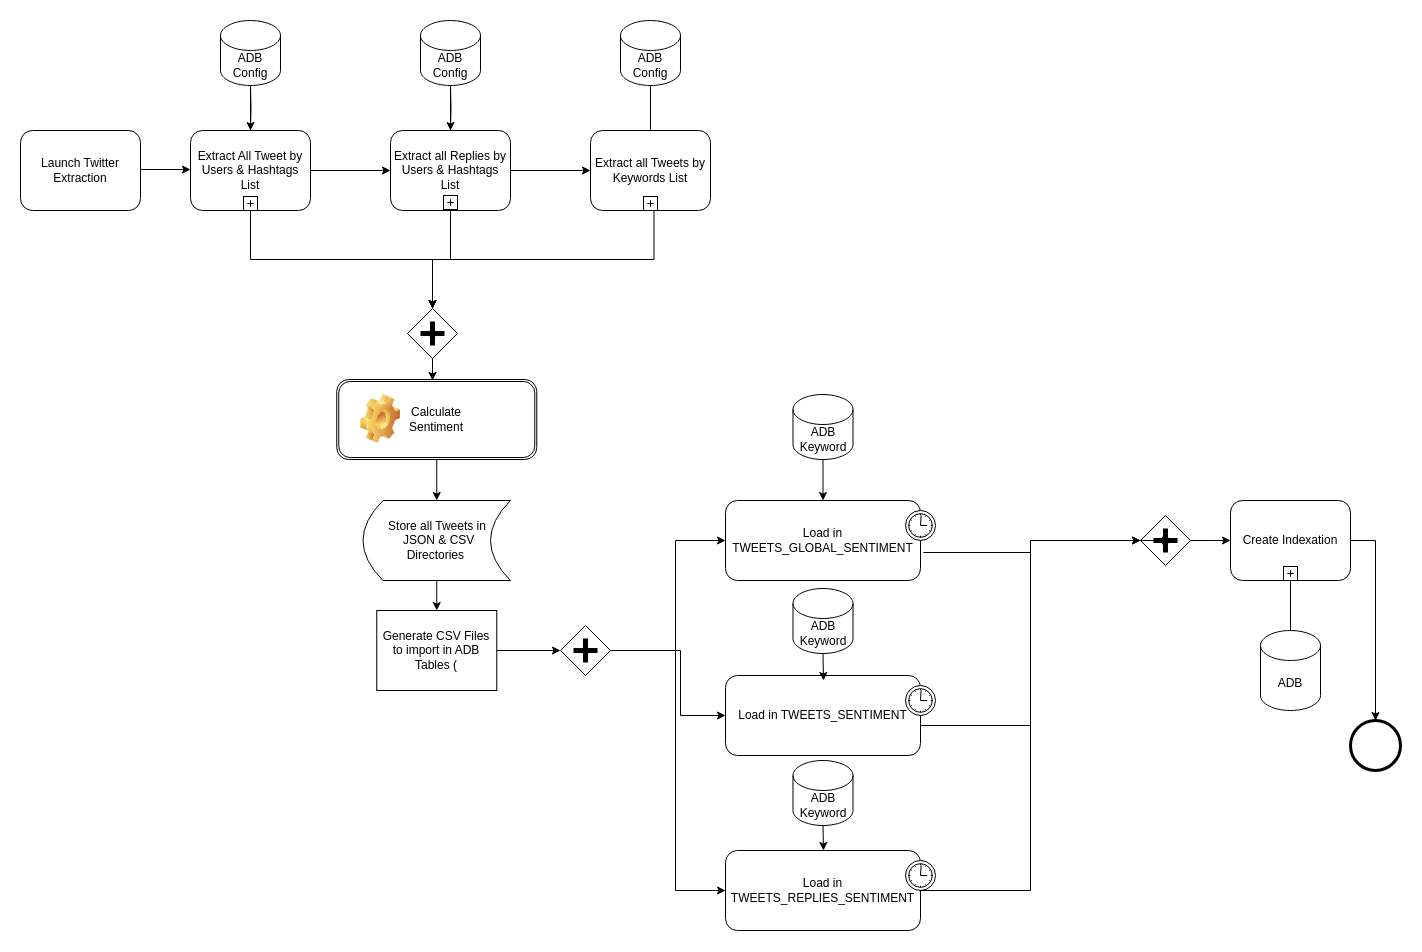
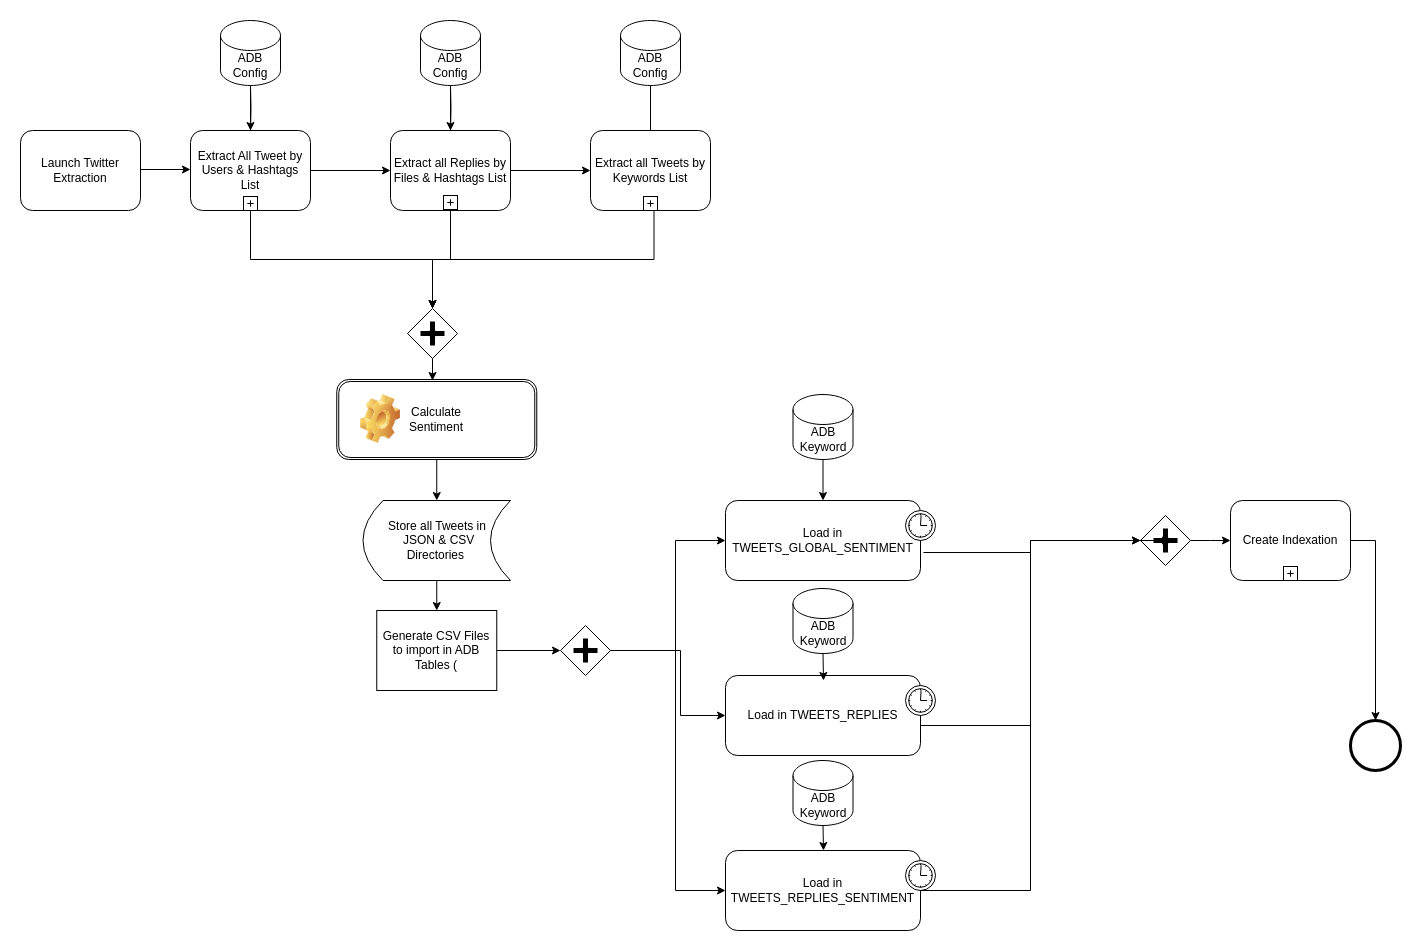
(451, 171) -> (451, 171)
(1291, 606) -> none
(1291, 671) -> none
(823, 716) -> (823, 716)
